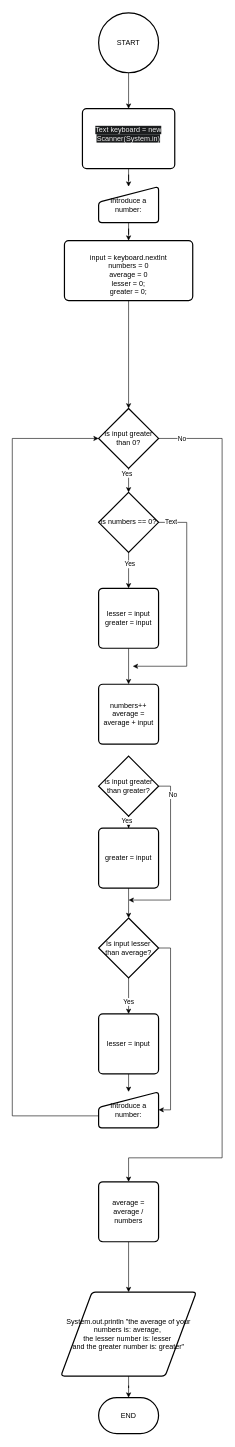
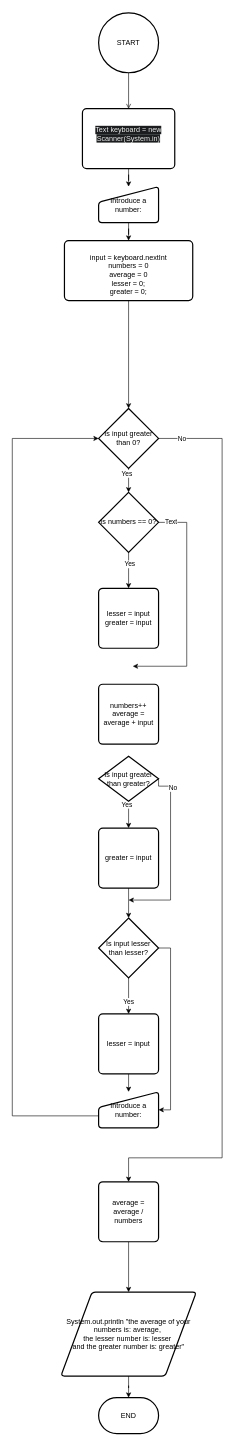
(129, 103) -> (129, 104)
(129, 664) -> none
(129, 786) -> (129, 779)
(129, 948) -> (129, 948)
